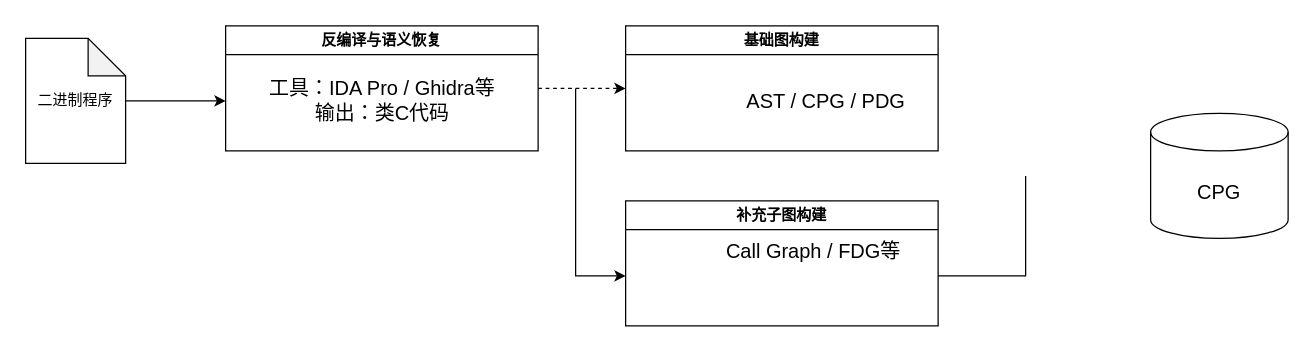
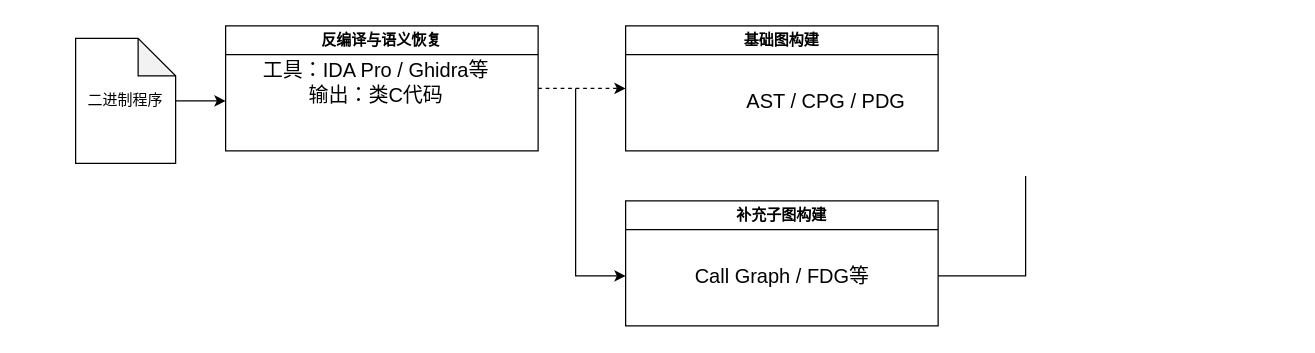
(76, 101) -> (126, 101)
(382, 101) -> (376, 82)
(1219, 176) -> none
(813, 251) -> (782, 276)
